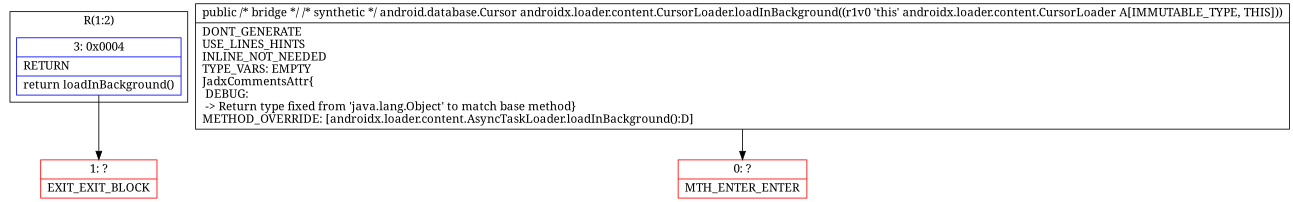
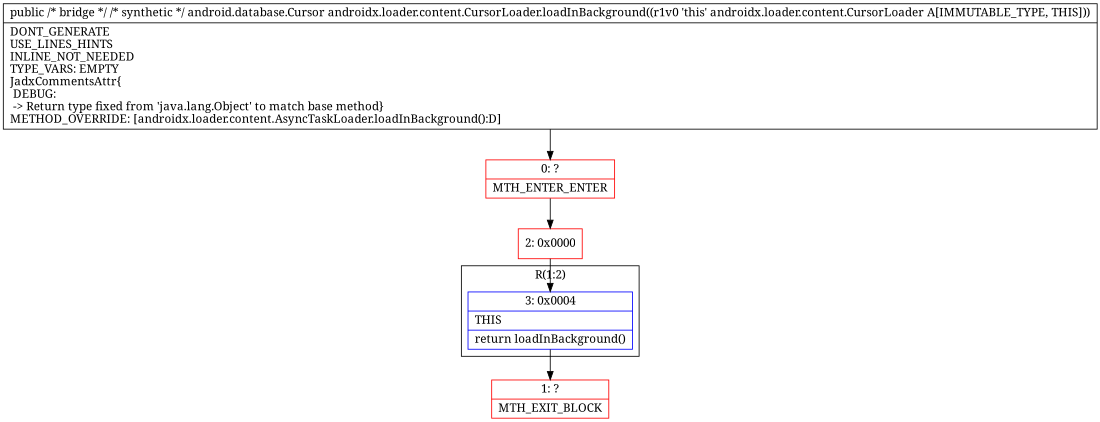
(47, 66) -> (488, 320)
(99, 188) -> (550, 408)
none -> (550, 244)
